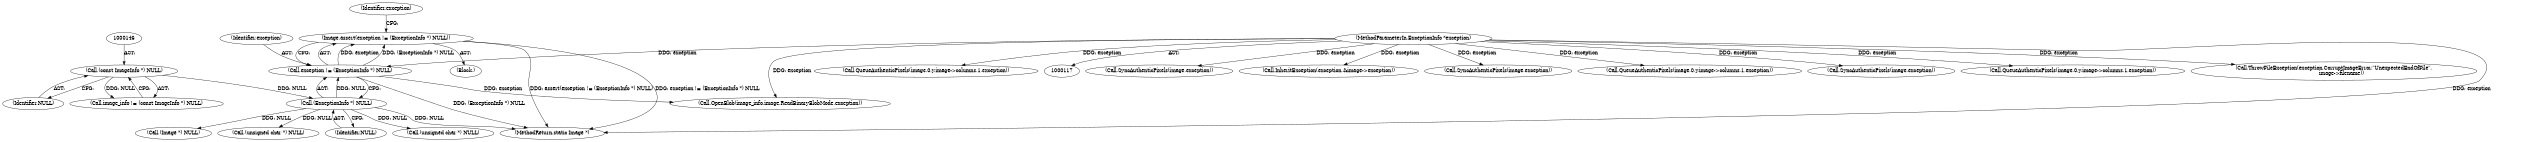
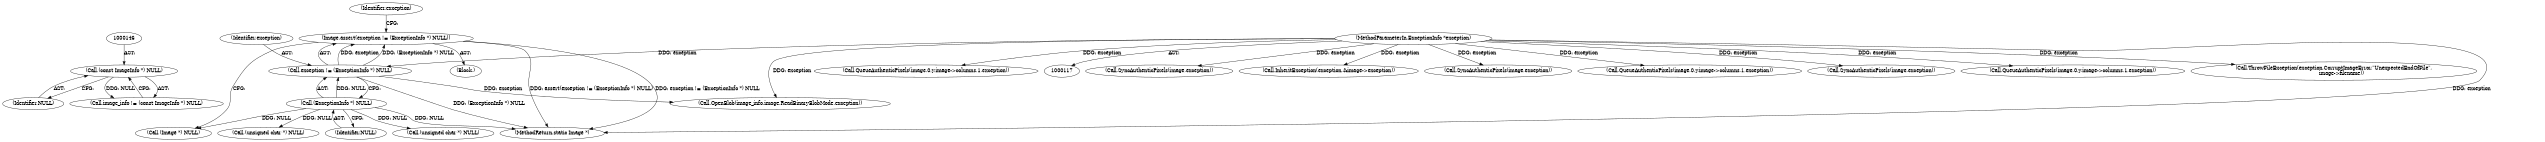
(299, 50) -> (245, 69)
(236, 85) -> none
